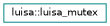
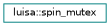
(55, 13) -> (55, 13)
